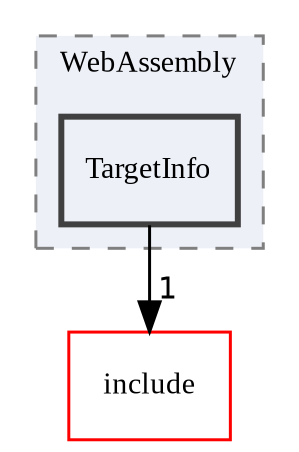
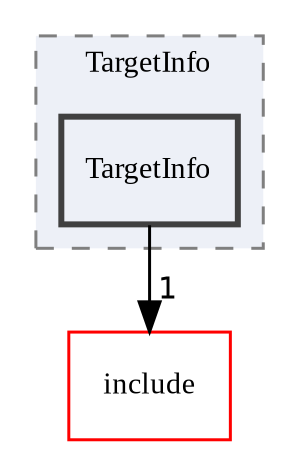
(150, 64) -> (150, 64)
